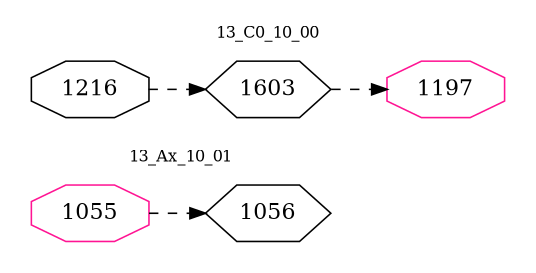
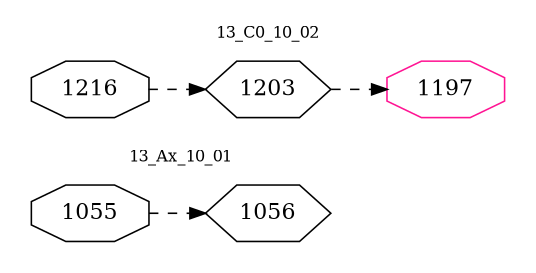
(268, 34) -> (268, 34)
(268, 89) -> (268, 89)
(90, 213) -> (90, 213)
